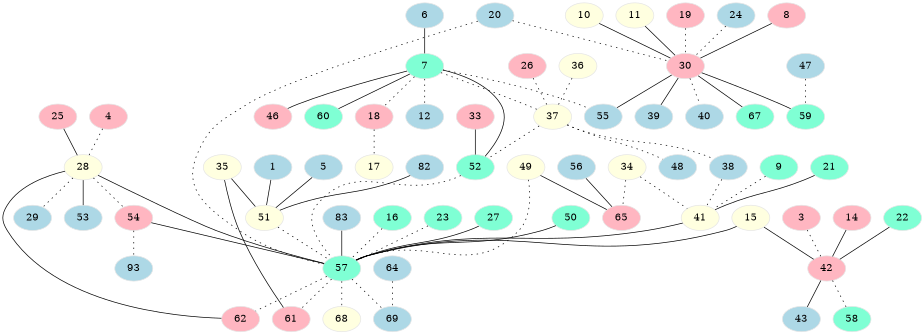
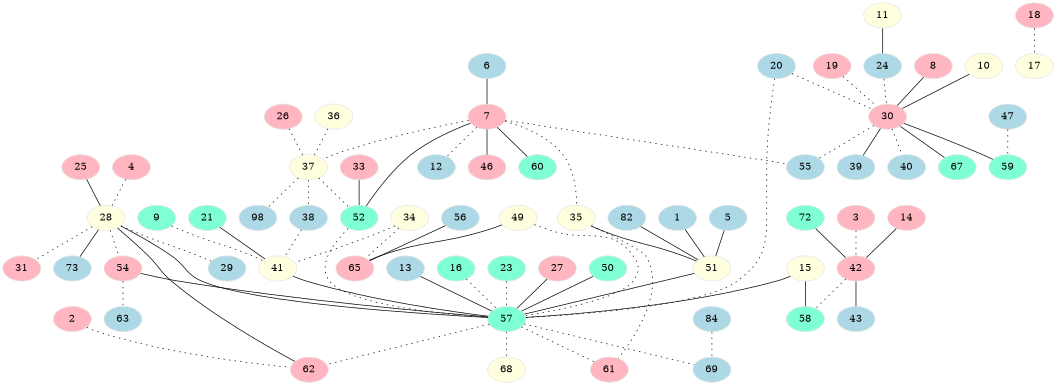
(660, 41) -> (883, 41)
(425, 66) -> (487, 117)
(399, 91) -> (558, 149)
(644, 91) -> (847, 142)
(678, 167) -> (258, 218)
(83, 218) -> (72, 268)
(342, 218) -> (406, 268)
(494, 218) -> (557, 268)
(903, 218) -> (805, 218)
(303, 243) -> (635, 288)
(789, 243) -> (805, 294)
(248, 250) -> (652, 275)
none -> (22, 268)
(134, 268) -> (123, 319)
(392, 268) -> (712, 319)
none -> (72, 319)
